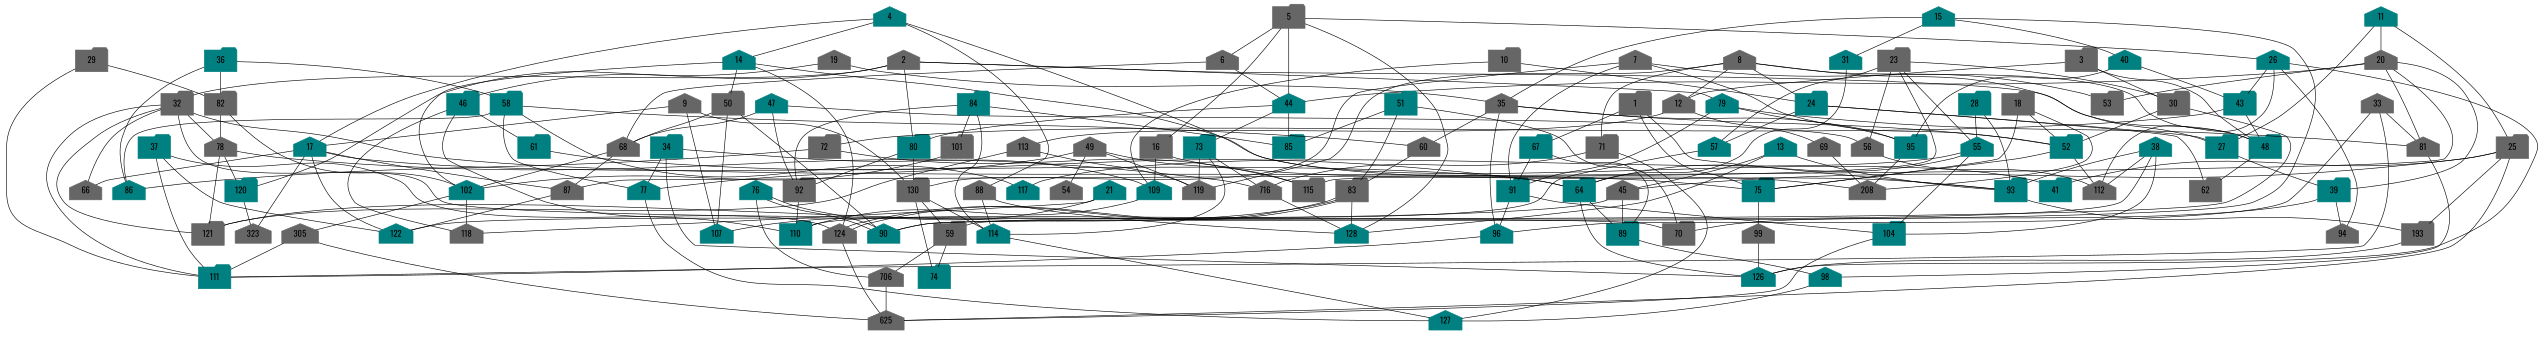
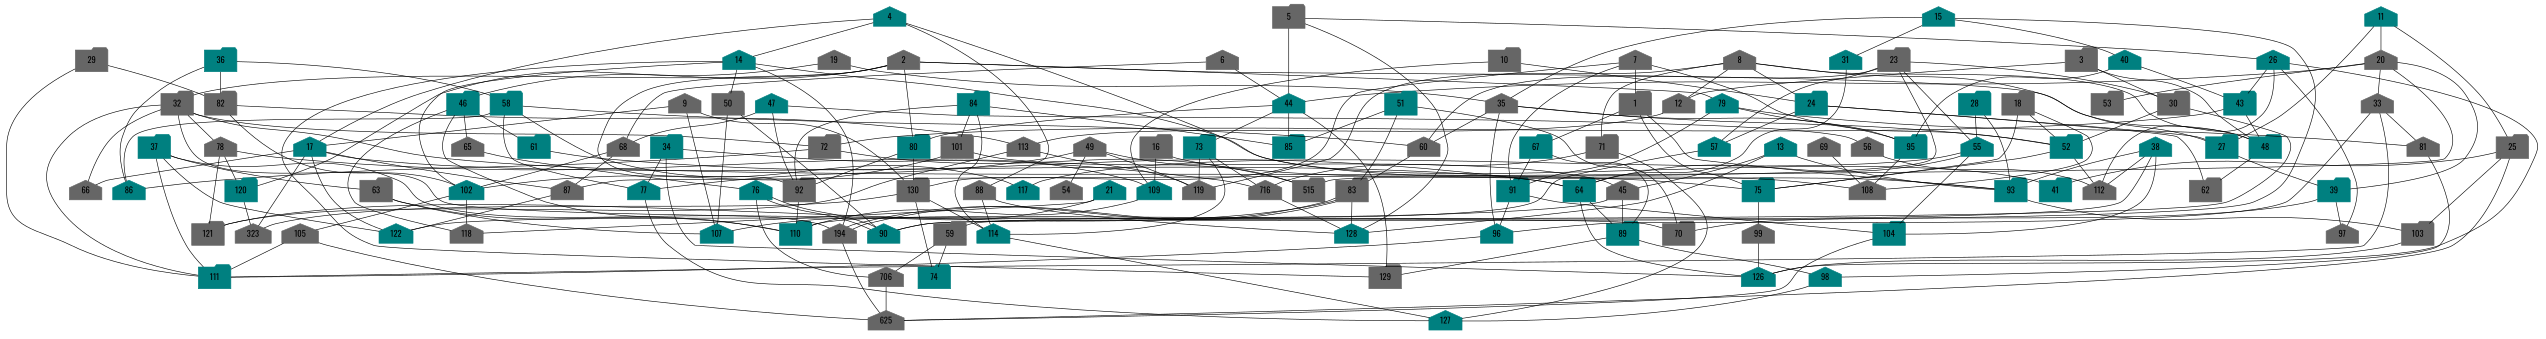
(1252, 41) -> none
(1872, 75) -> (1635, 82)
(1235, 81) -> none
none -> (631, 98)
(2404, 103) -> (2379, 82)
(1880, 105) -> (1644, 76)
(681, 124) -> none
(221, 126) -> (624, 118)
(1755, 126) -> none
none -> (468, 148)
(2132, 177) -> (1294, 164)
none -> (376, 191)
(1309, 191) -> (1309, 191)
(1867, 191) -> (1867, 191)
(59, 193) -> (485, 134)
(932, 213) -> (580, 206)
(300, 234) -> (300, 234)
(840, 234) -> (840, 234)
(2342, 234) -> (2342, 234)
(2418, 234) -> (2418, 234)
none -> (1385, 278)
